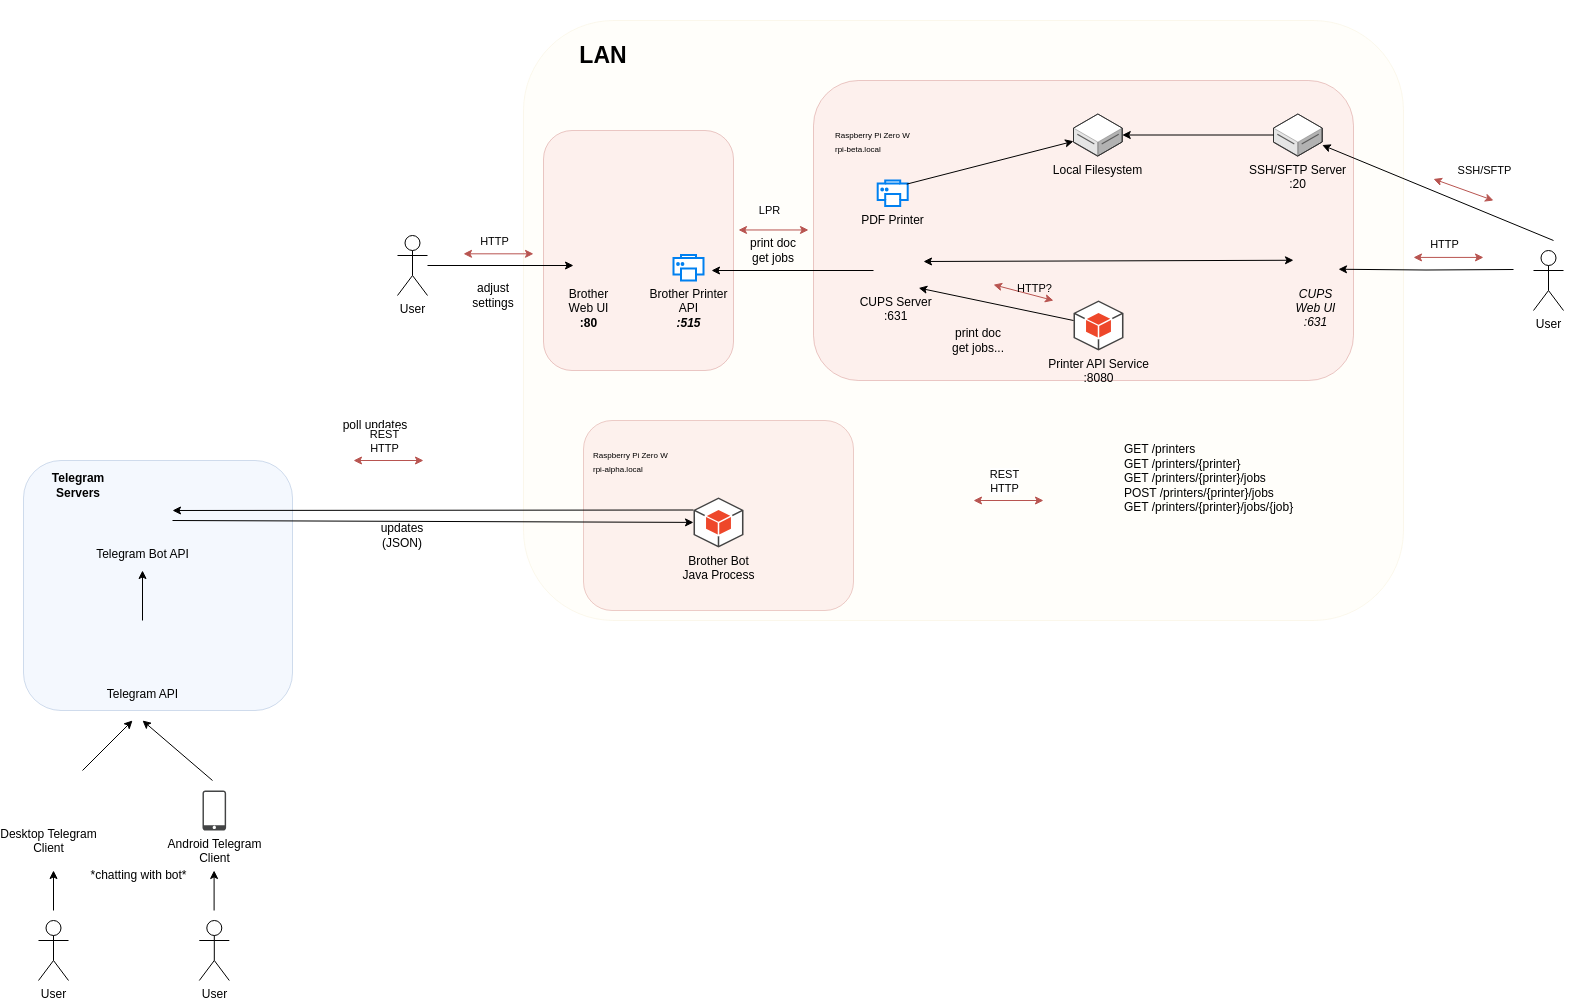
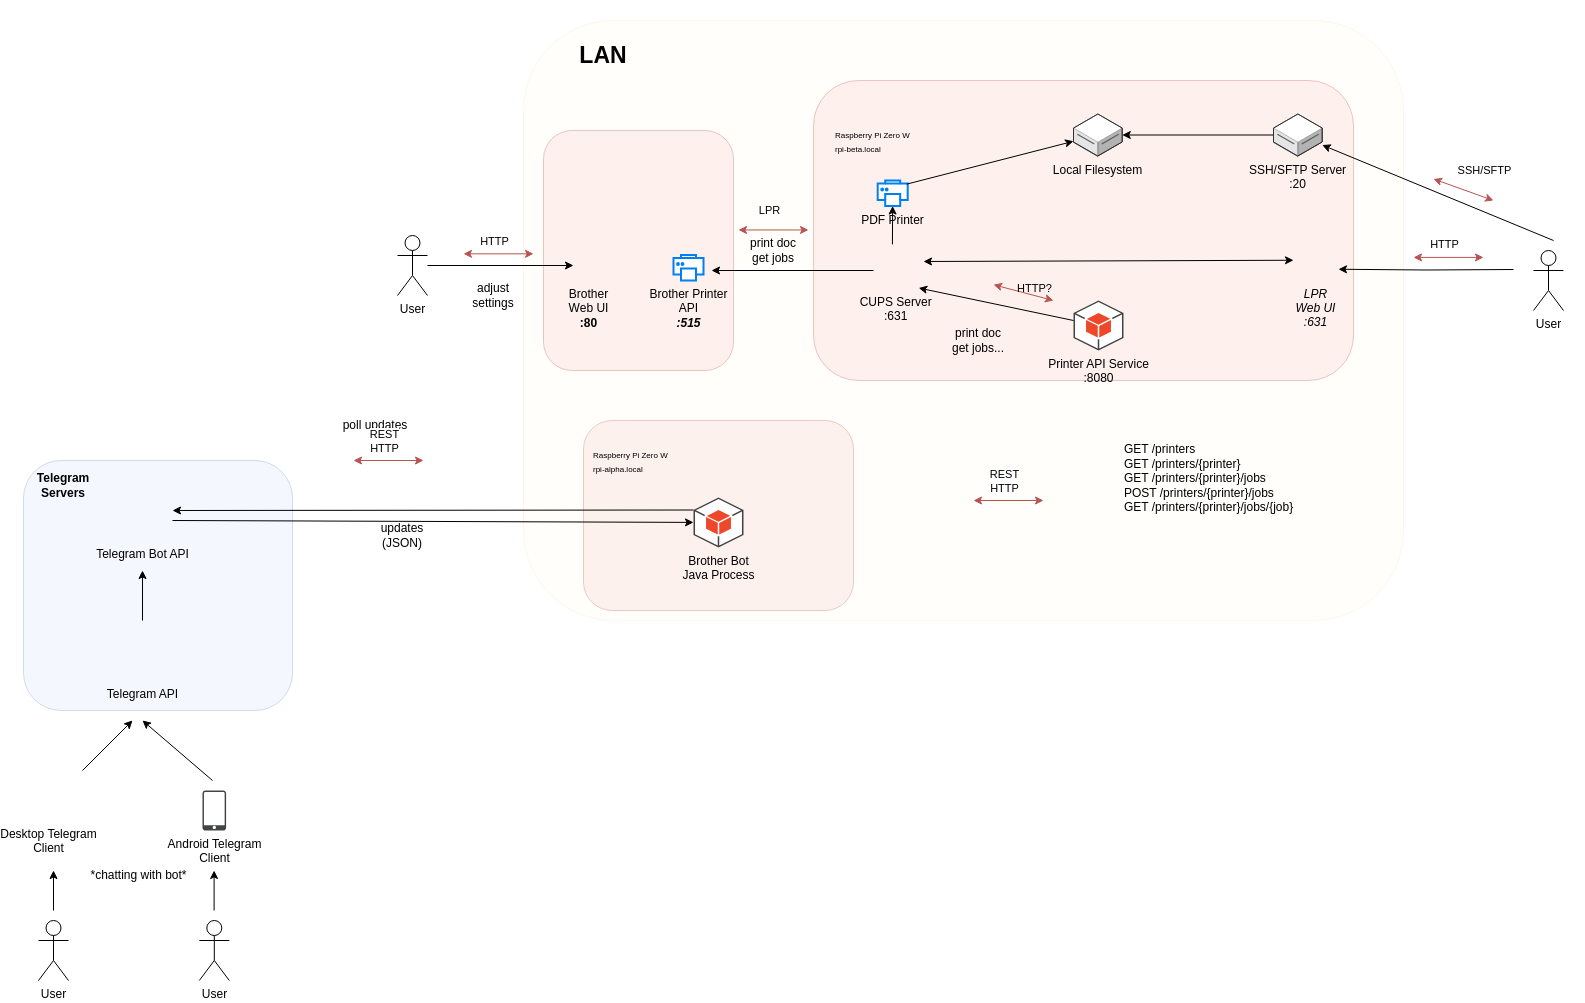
none -> (893, 228)
(1316, 294) -> (1316, 294)
(79, 486) -> (64, 486)
